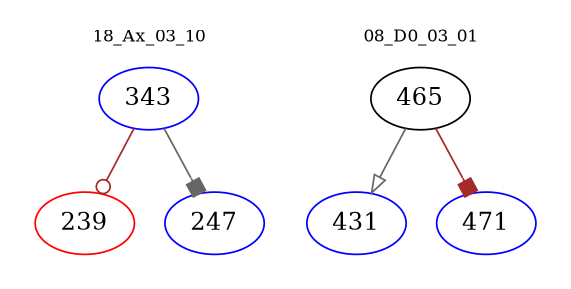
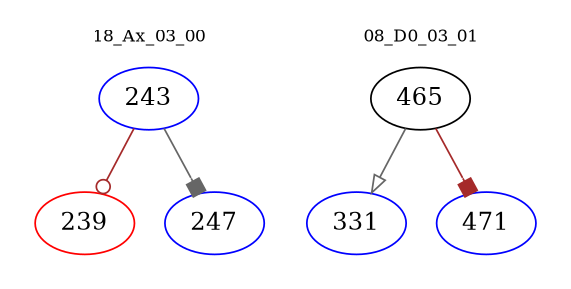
(150, 37) -> (150, 37)
(149, 99) -> (149, 99)
(356, 223) -> (356, 223)
